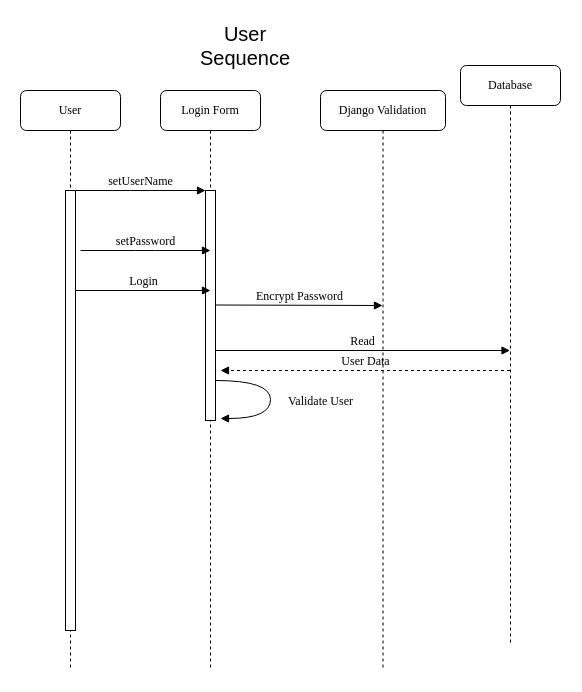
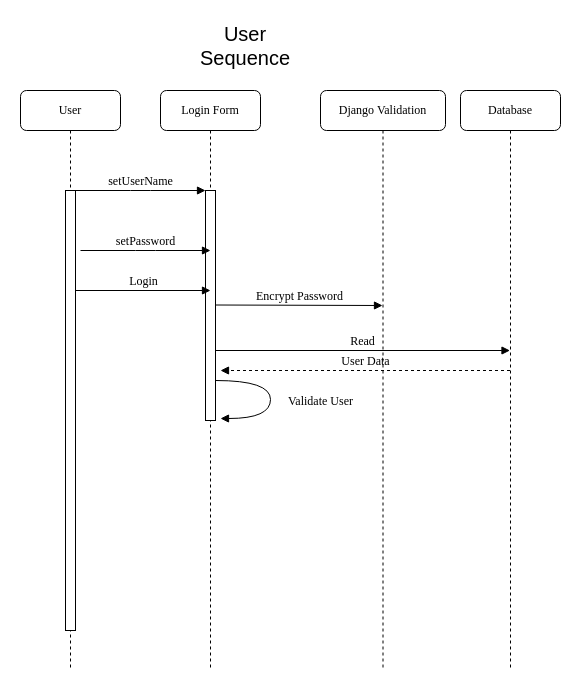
(511, 356) -> (511, 381)
